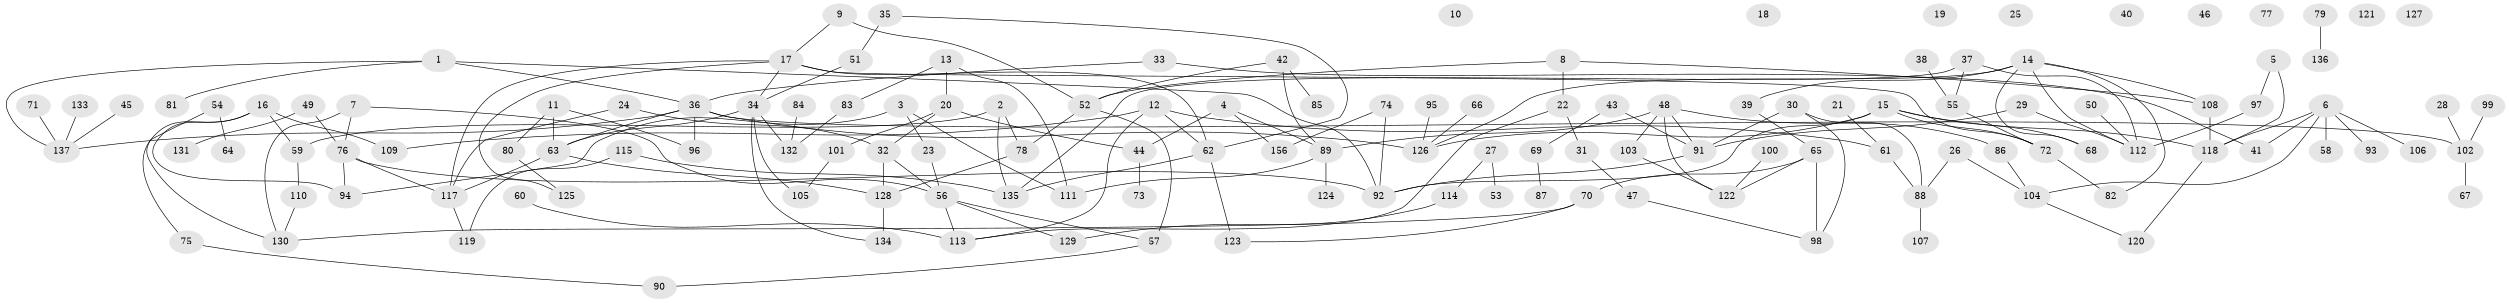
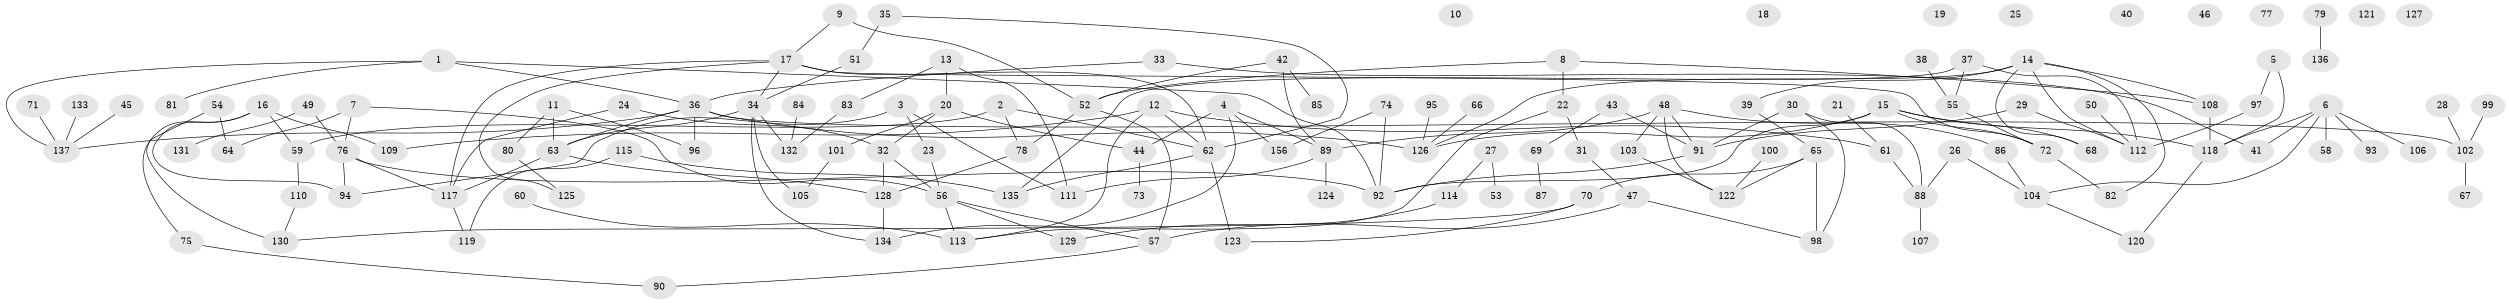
(270, 150) -> (291, 129)
(998, 152) -> (1061, 119)
none -> (1108, 222)
none -> (1396, 227)
